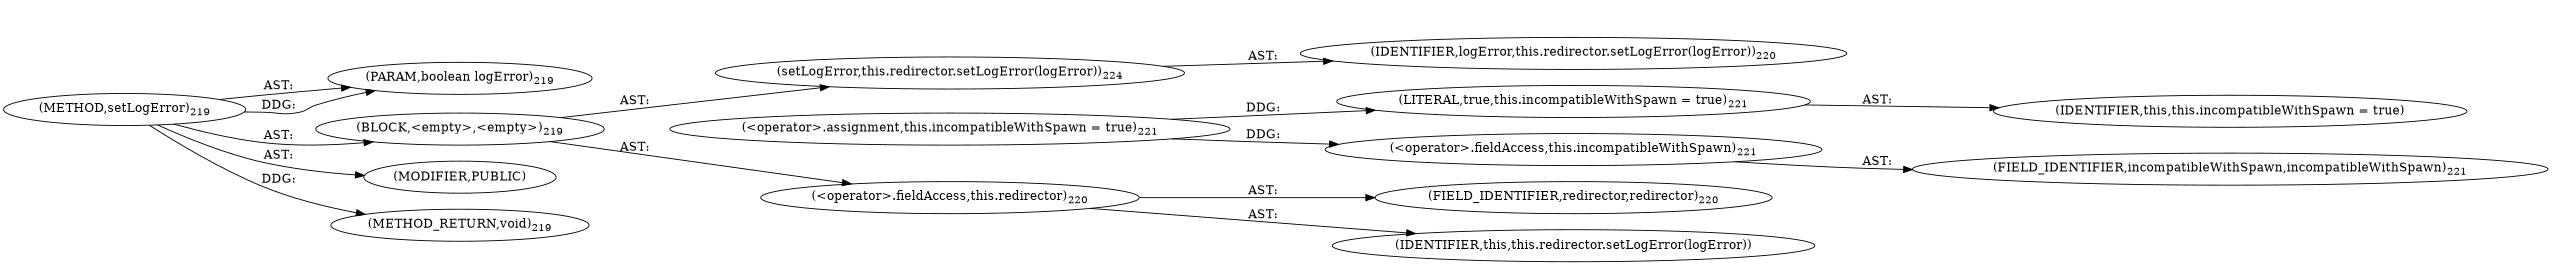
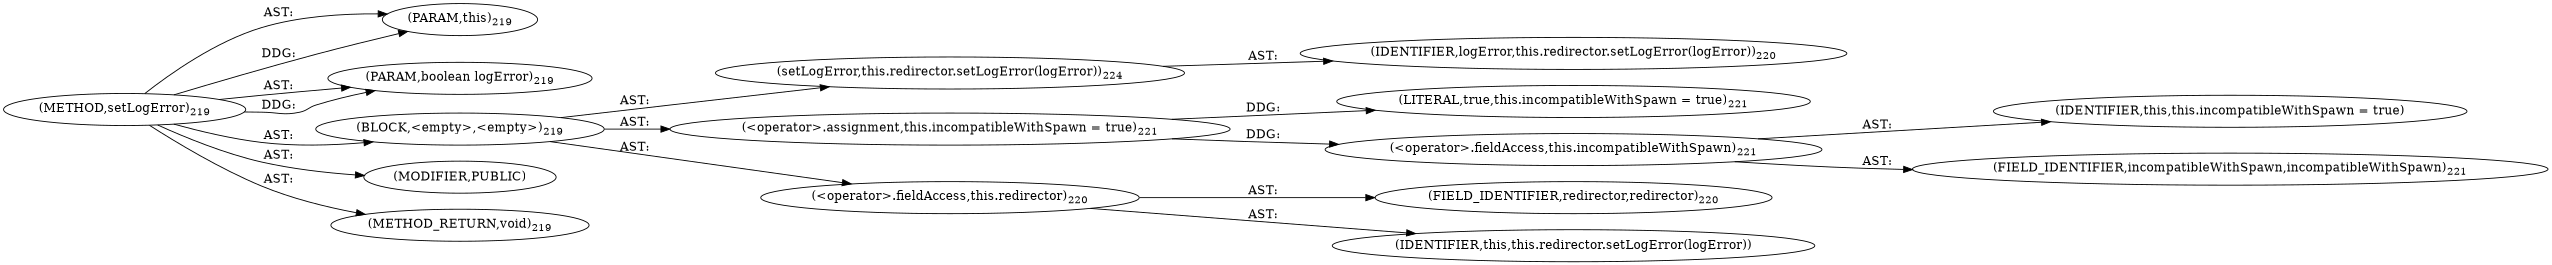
none -> (460, 20)
(1897, 106) -> (1900, 131)
none -> (633, 129)
(281, 179) -> (281, 179)
